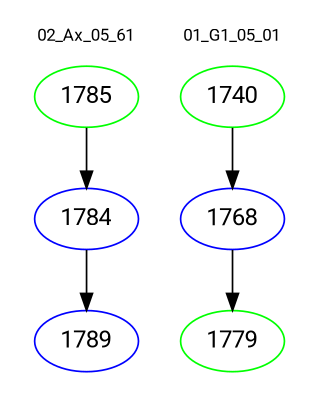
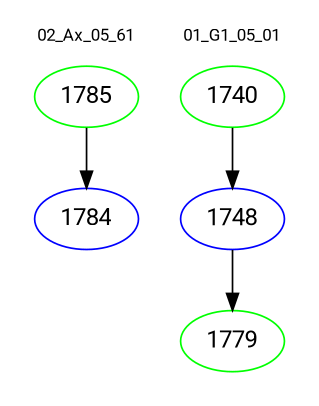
(233, 219) -> (233, 219)
(87, 341) -> none
